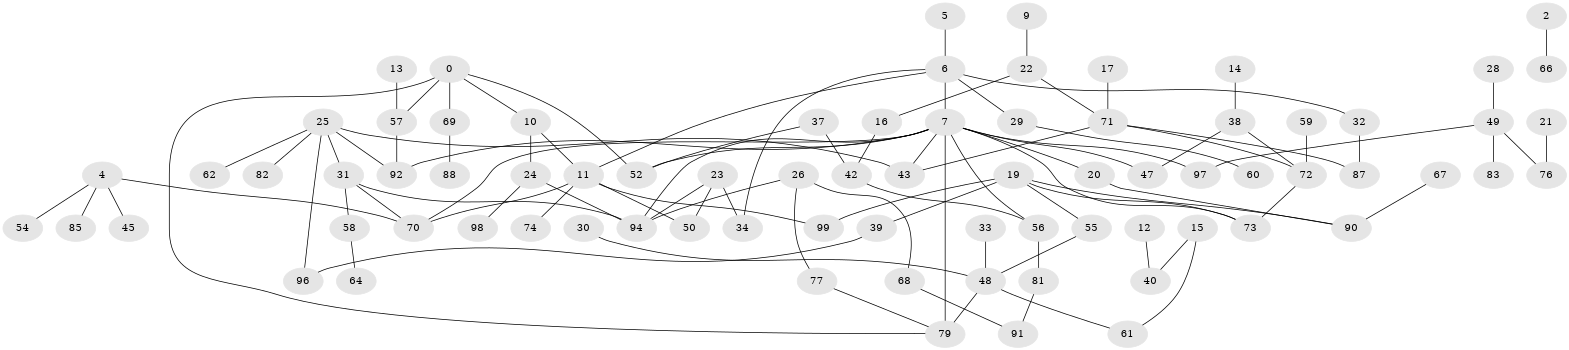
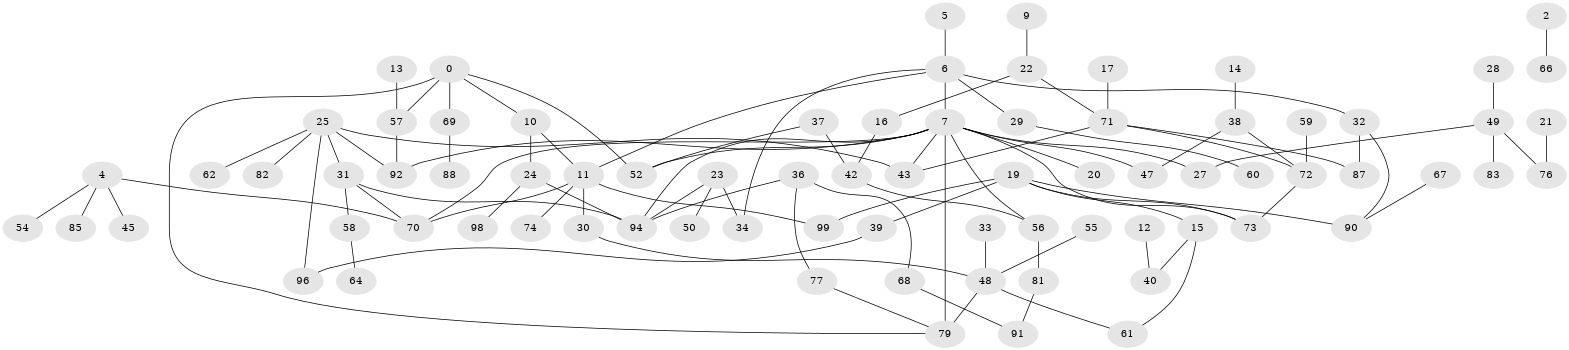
(799, 175) -> (799, 175)
(1201, 175) -> (1201, 175)
(1182, 199) -> (1389, 177)
(637, 202) -> (584, 197)
(1053, 202) -> (1106, 201)
